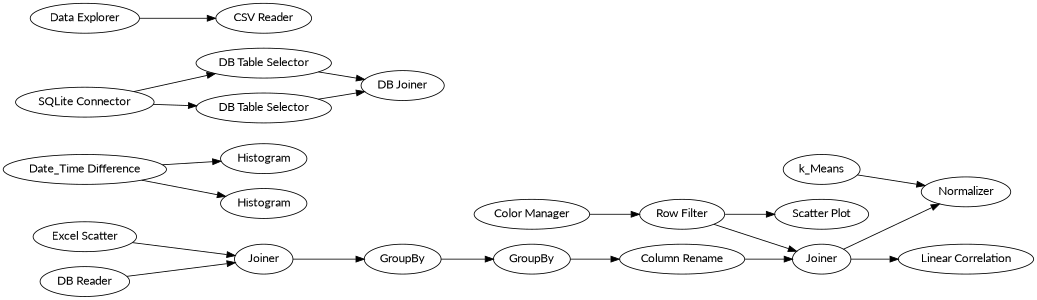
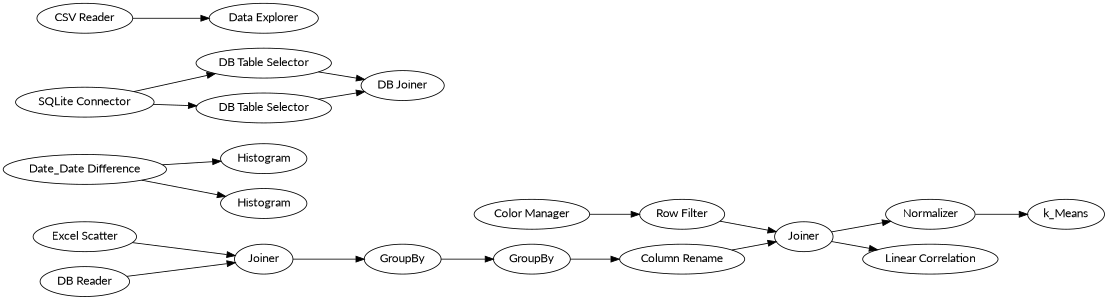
(173, 18) -> (167, 18)
(85, 169) -> (85, 169)
(887, 180) -> (997, 214)
(822, 214) -> none
